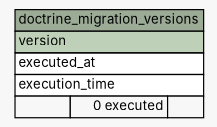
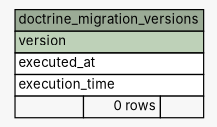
(129, 106) -> (135, 106)
